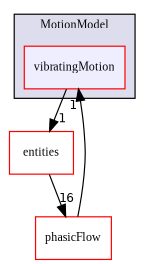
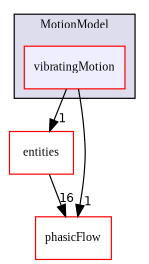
(85, 159) -> (85, 147)
